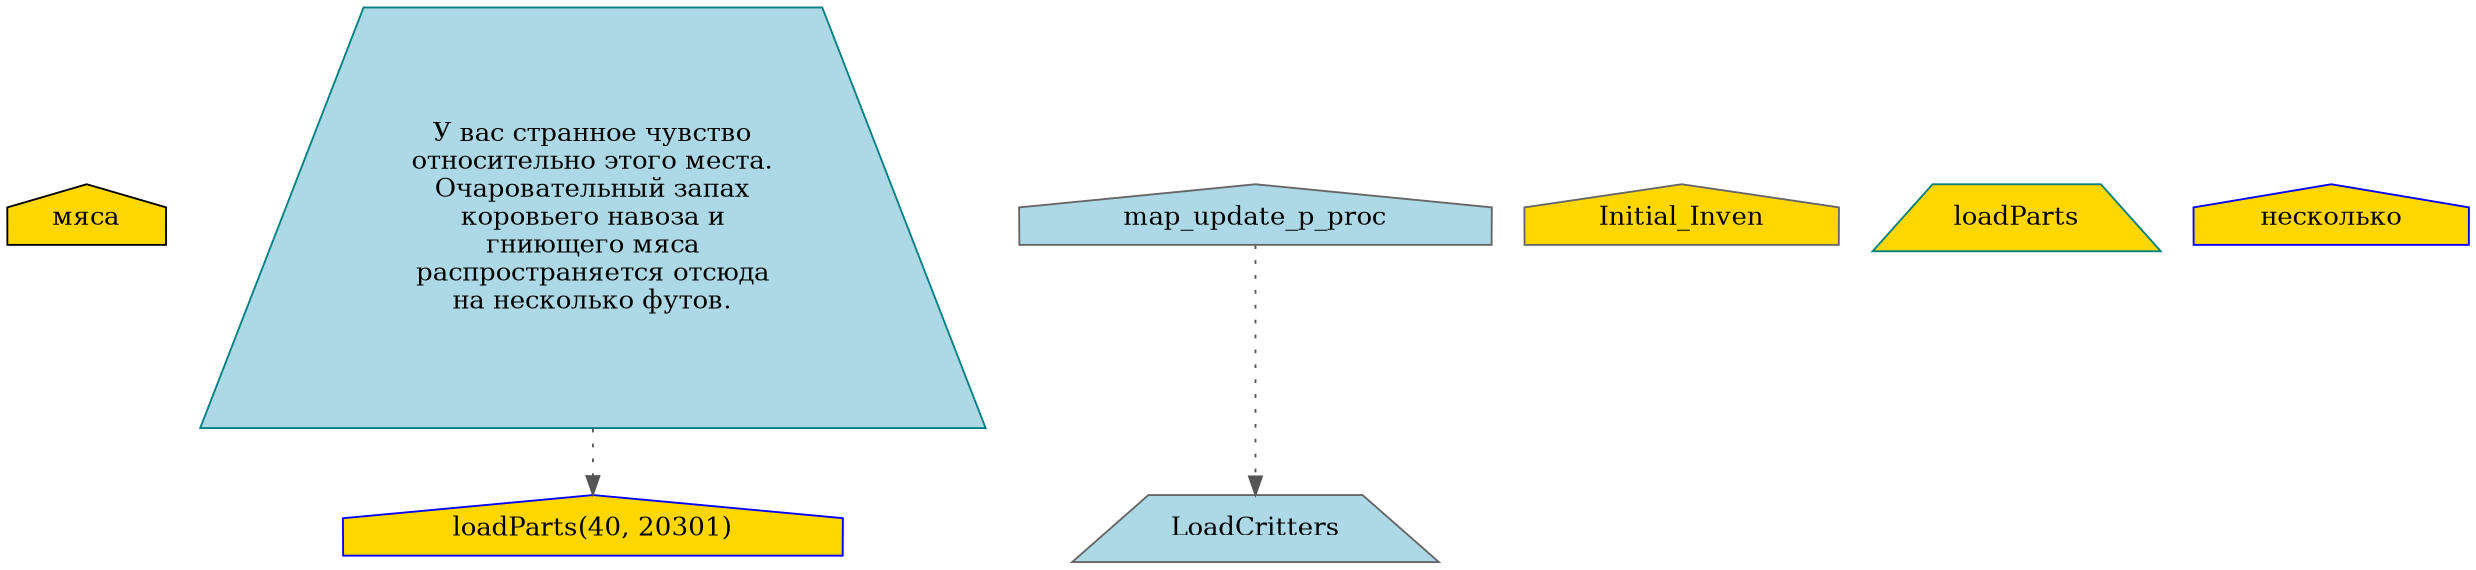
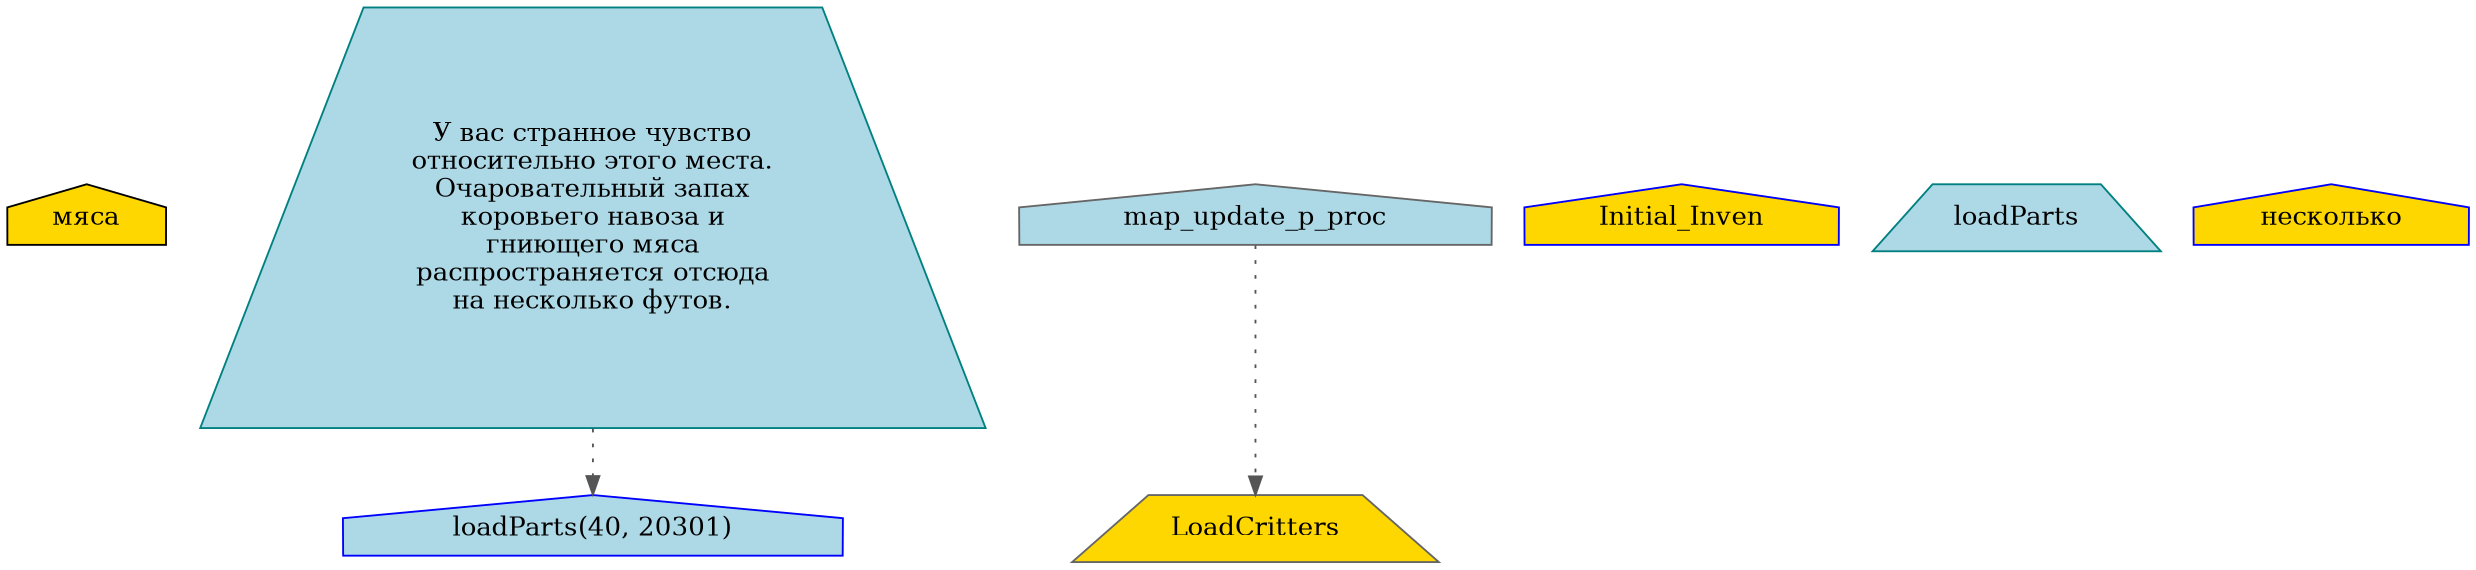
(1682, 218) -> (1682, 218)
(2017, 218) -> (2017, 218)
(593, 529) -> (593, 529)
(1255, 529) -> (1255, 529)
